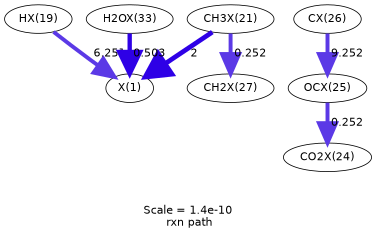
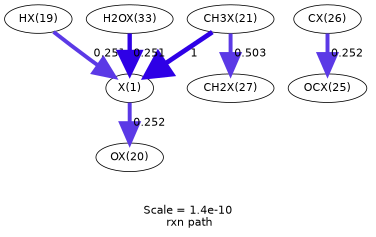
(108, 54) -> (108, 54)
(148, 54) -> (148, 54)
(192, 54) -> (192, 54)
(249, 54) -> (249, 54)
(346, 54) -> (346, 54)
none -> (130, 157)
(328, 157) -> none
